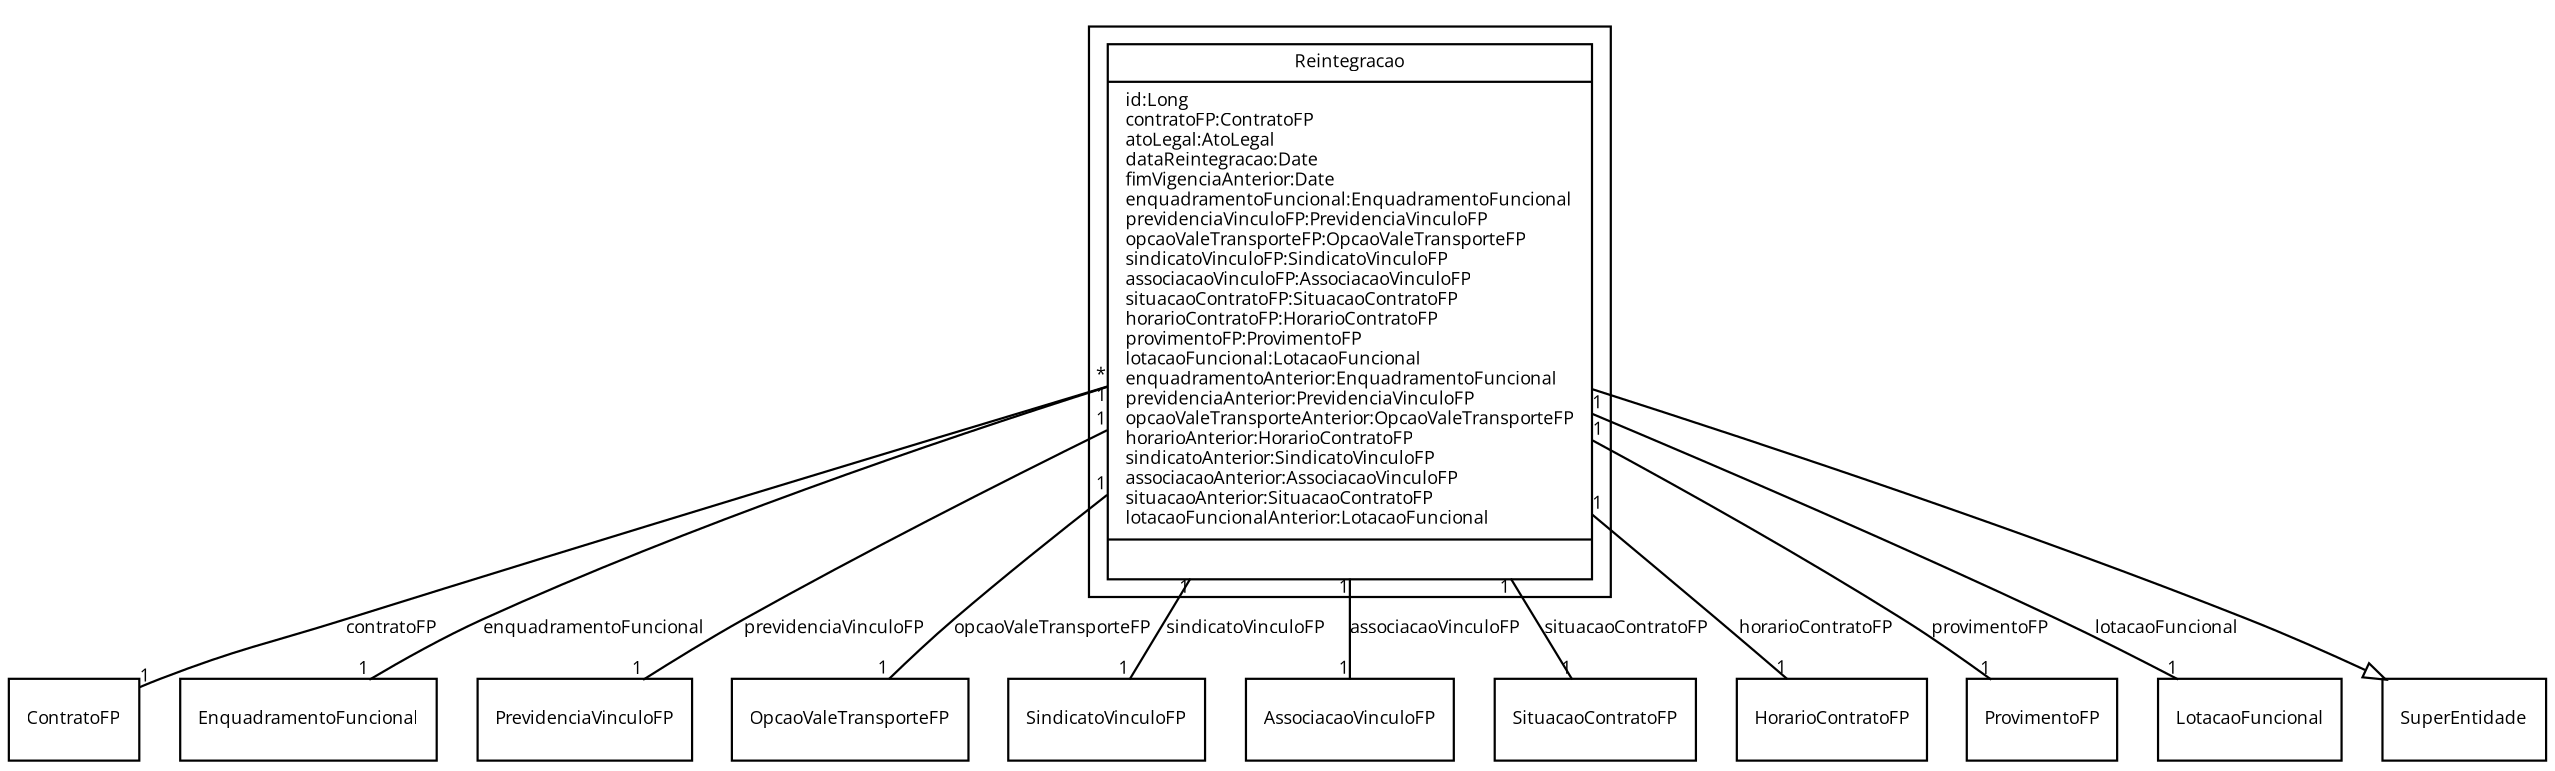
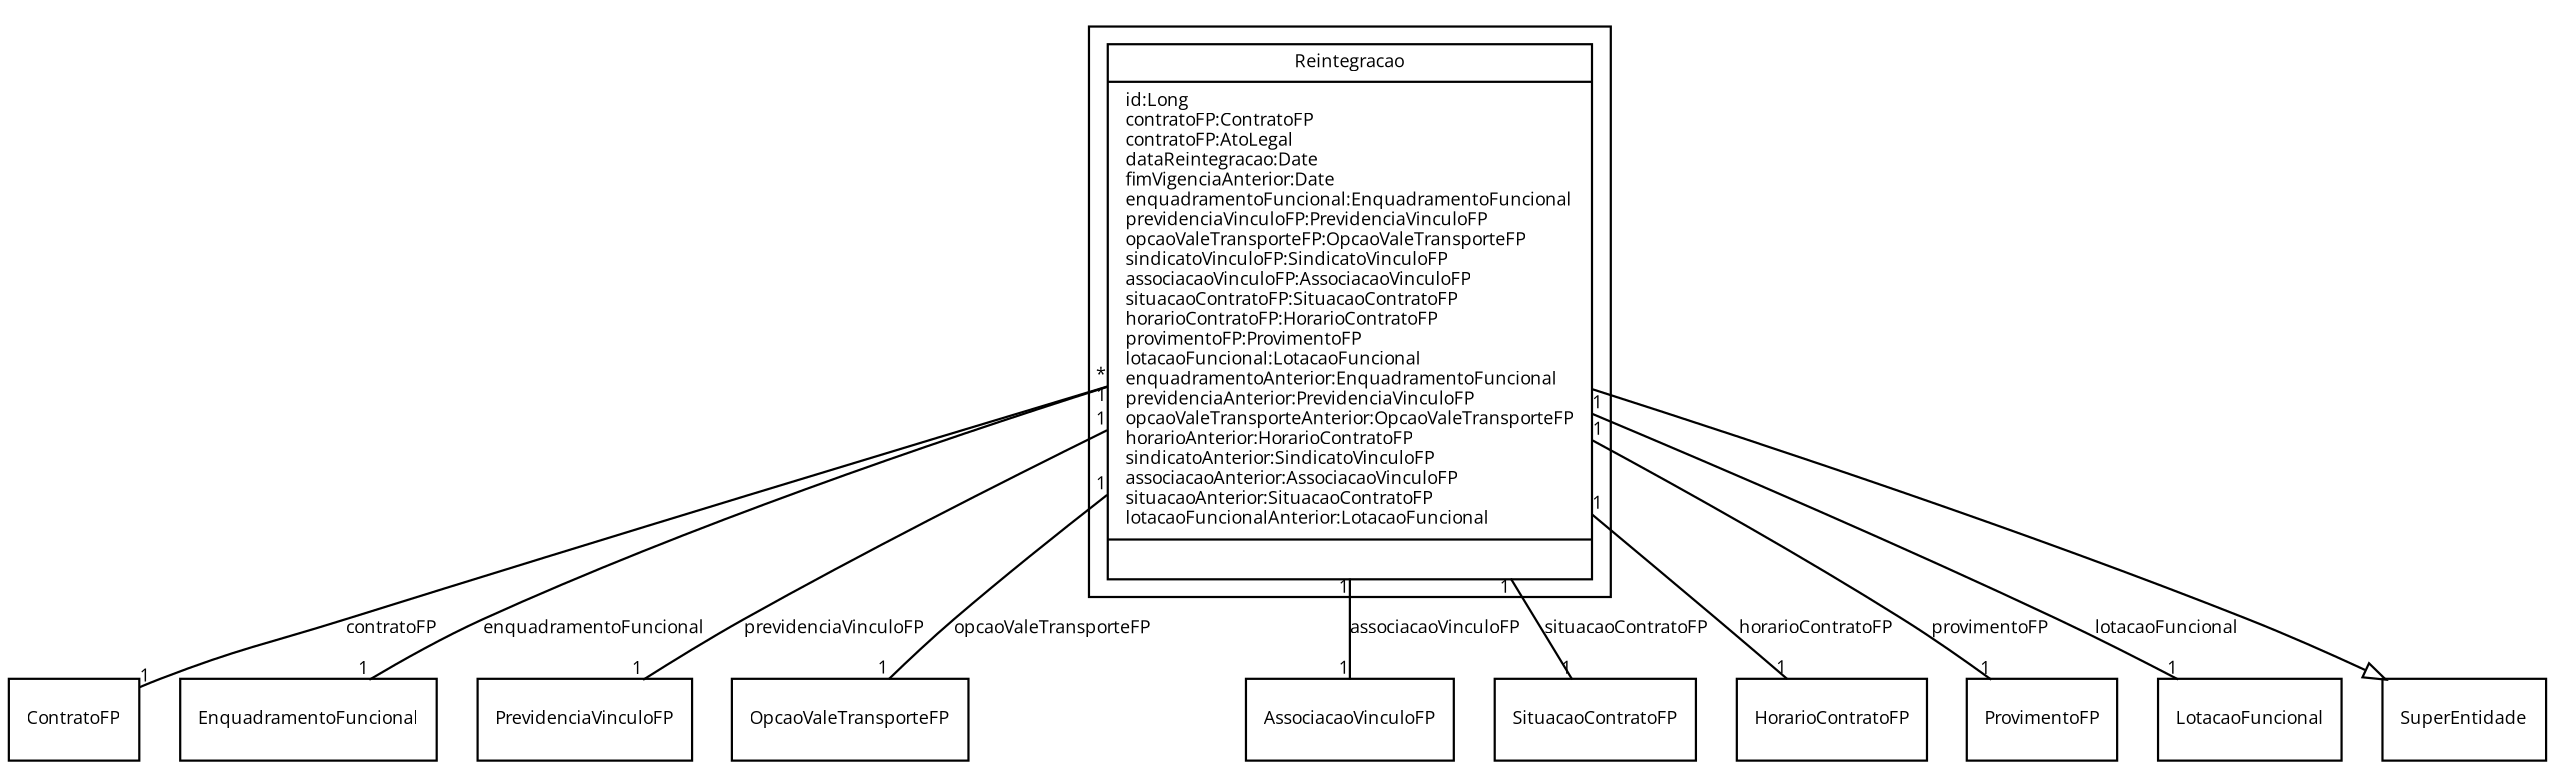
(1201, 140) -> (1209, 140)
(1107, 720) -> none
